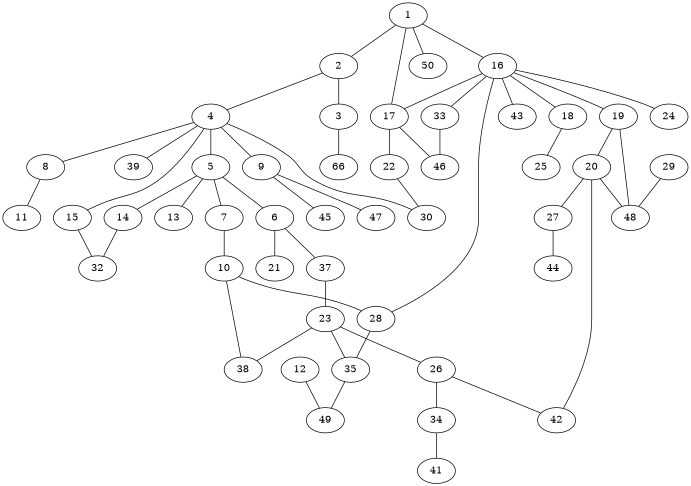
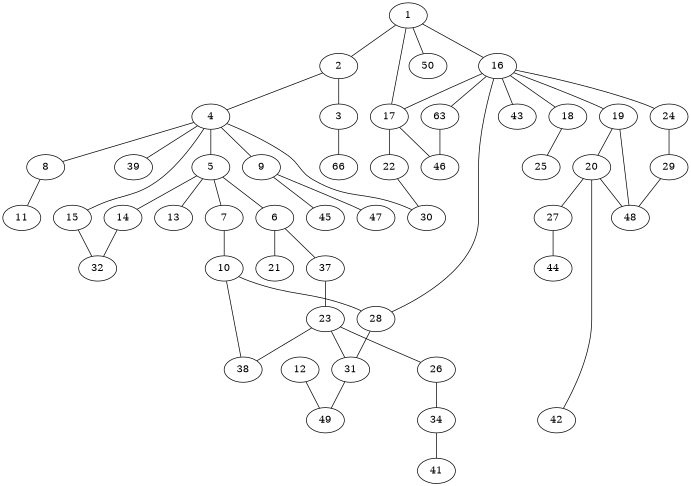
(440, 117) -> (440, 117)
none -> (669, 142)
(351, 370) -> (351, 370)
(497, 395) -> none
